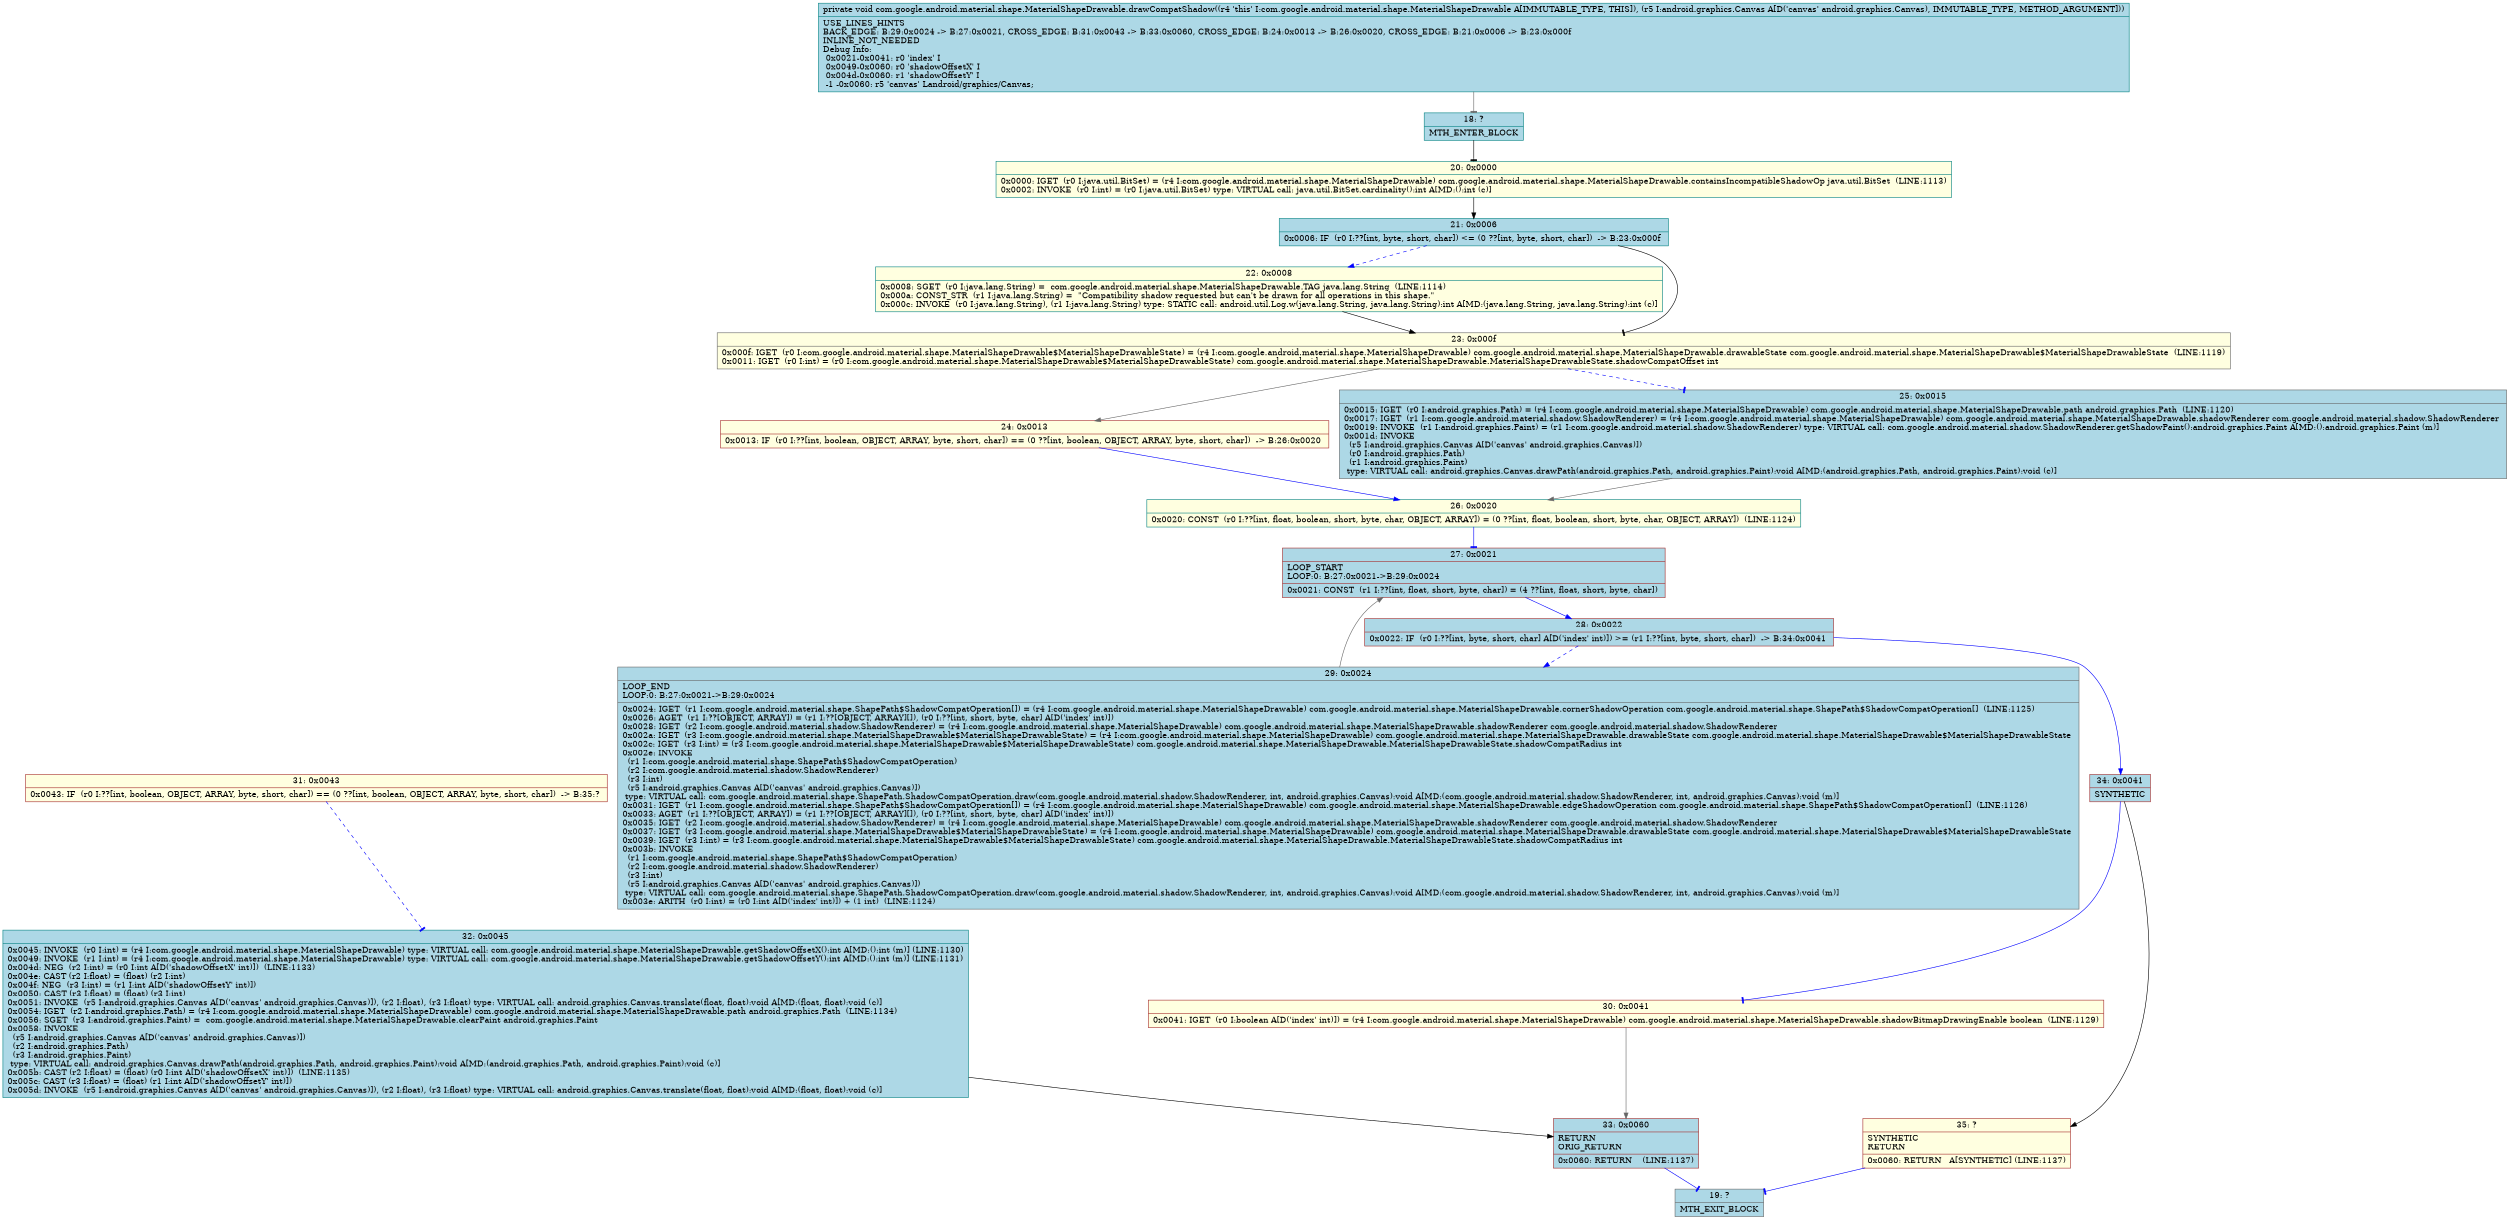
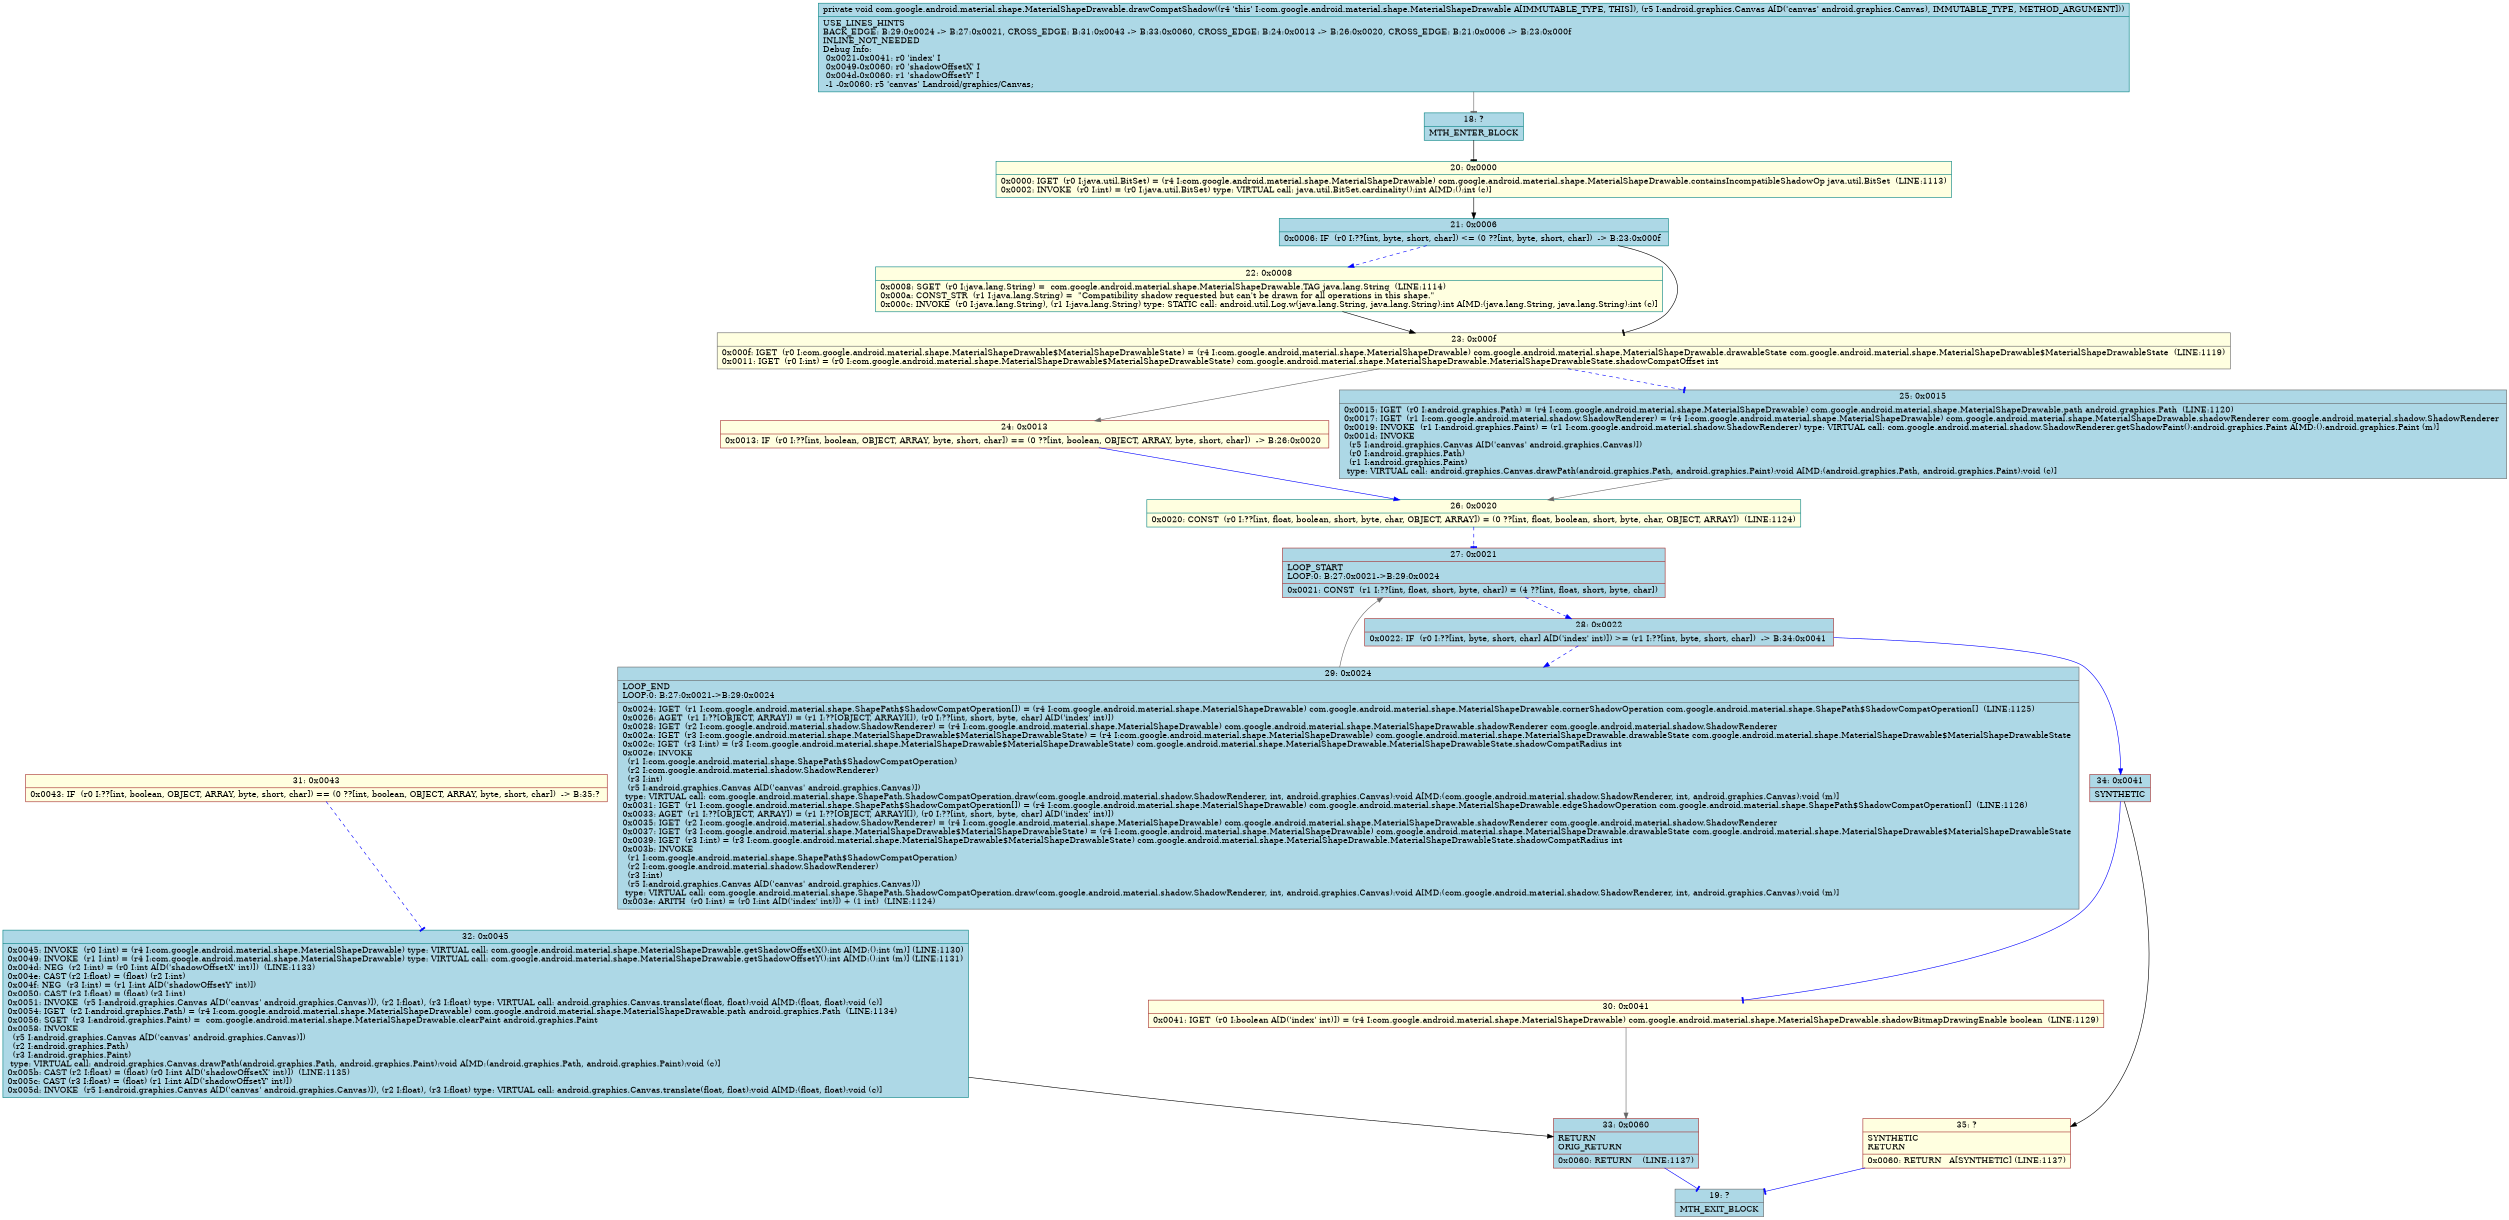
(1474, 536) -> (1474, 536)
(1546, 607) -> (1546, 607)
